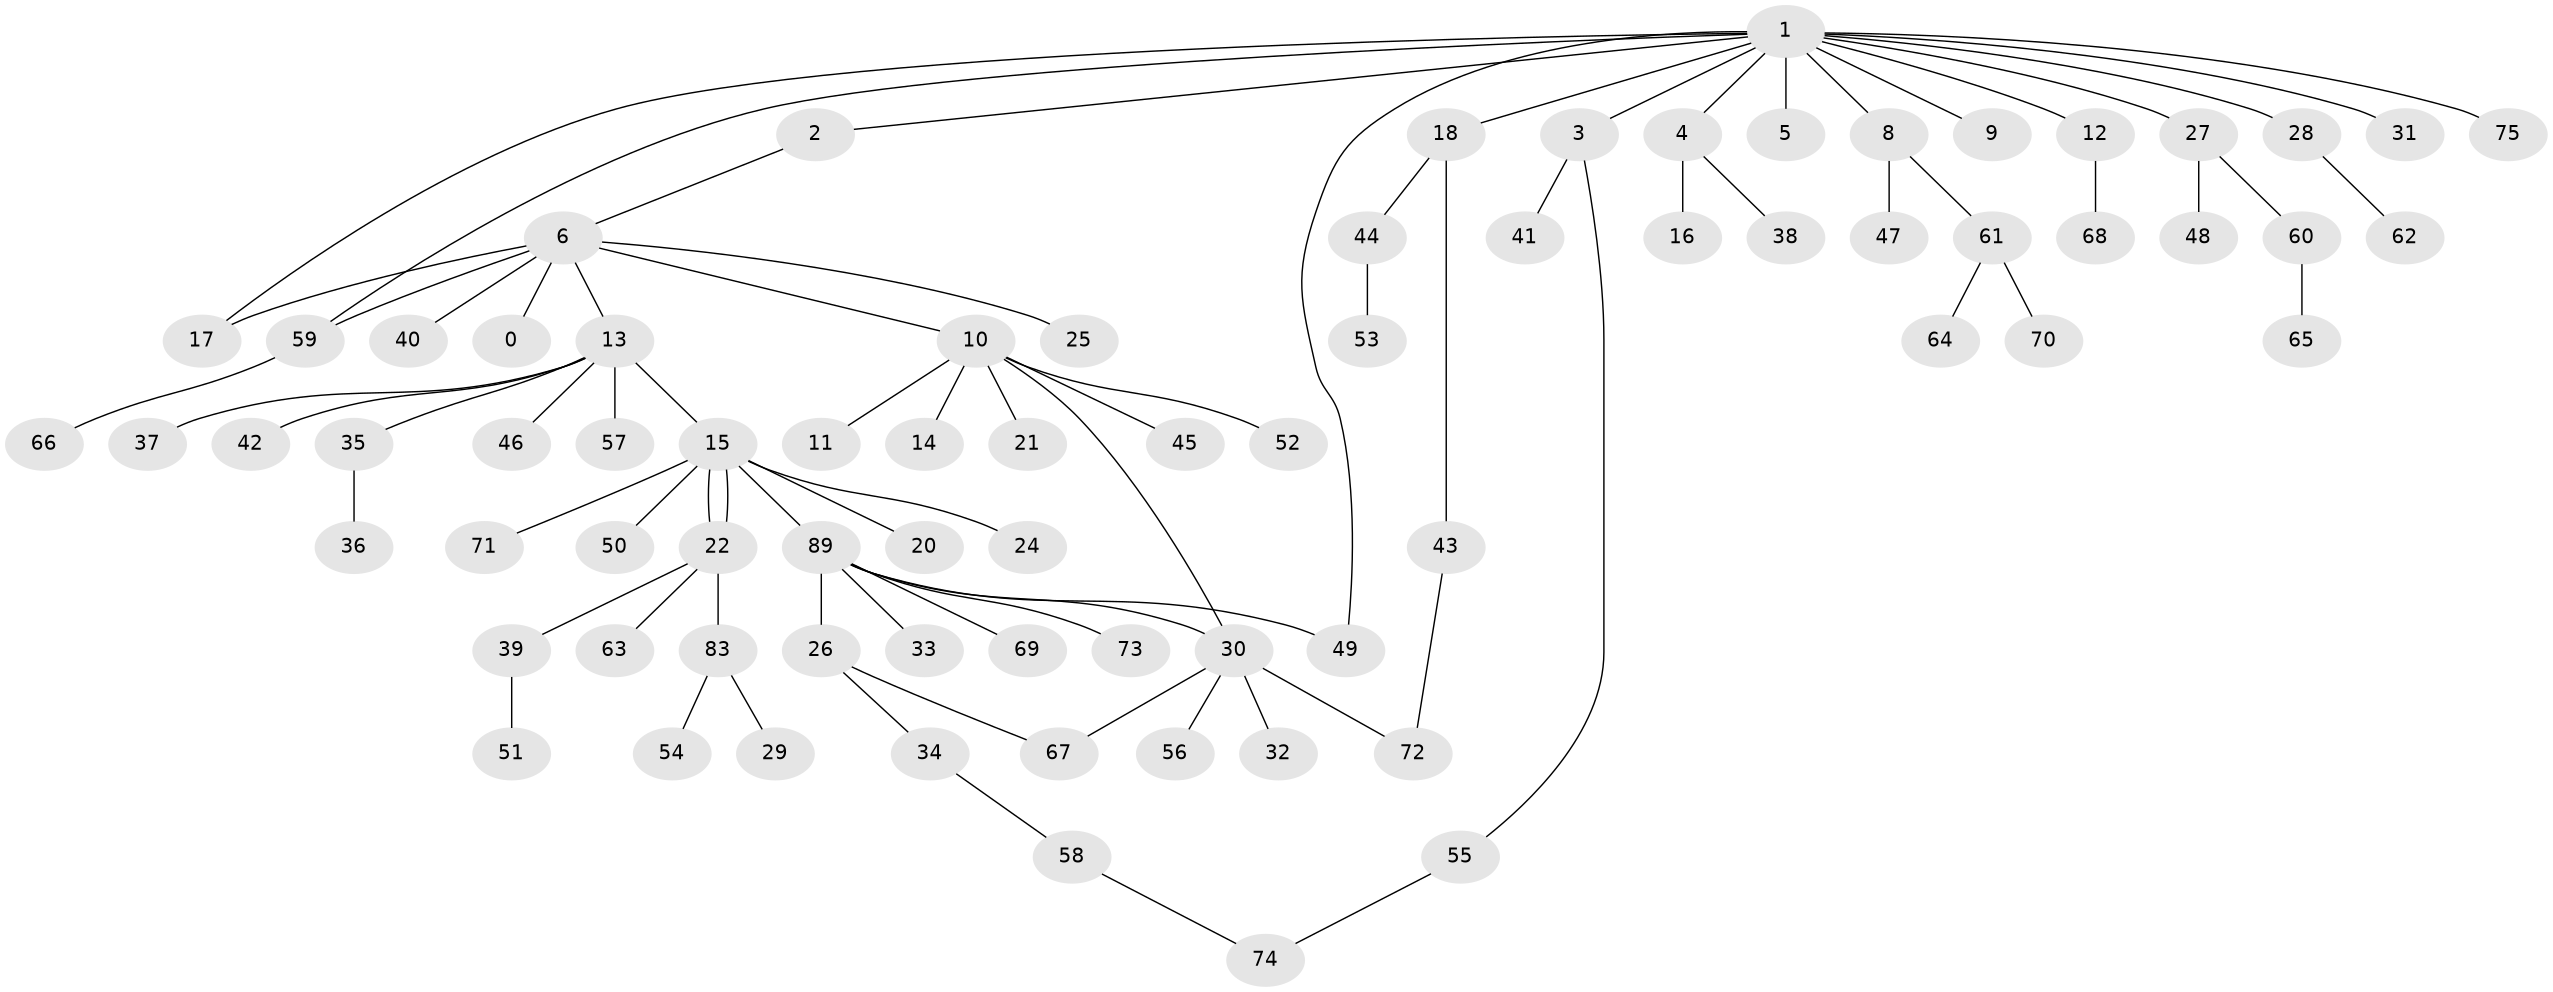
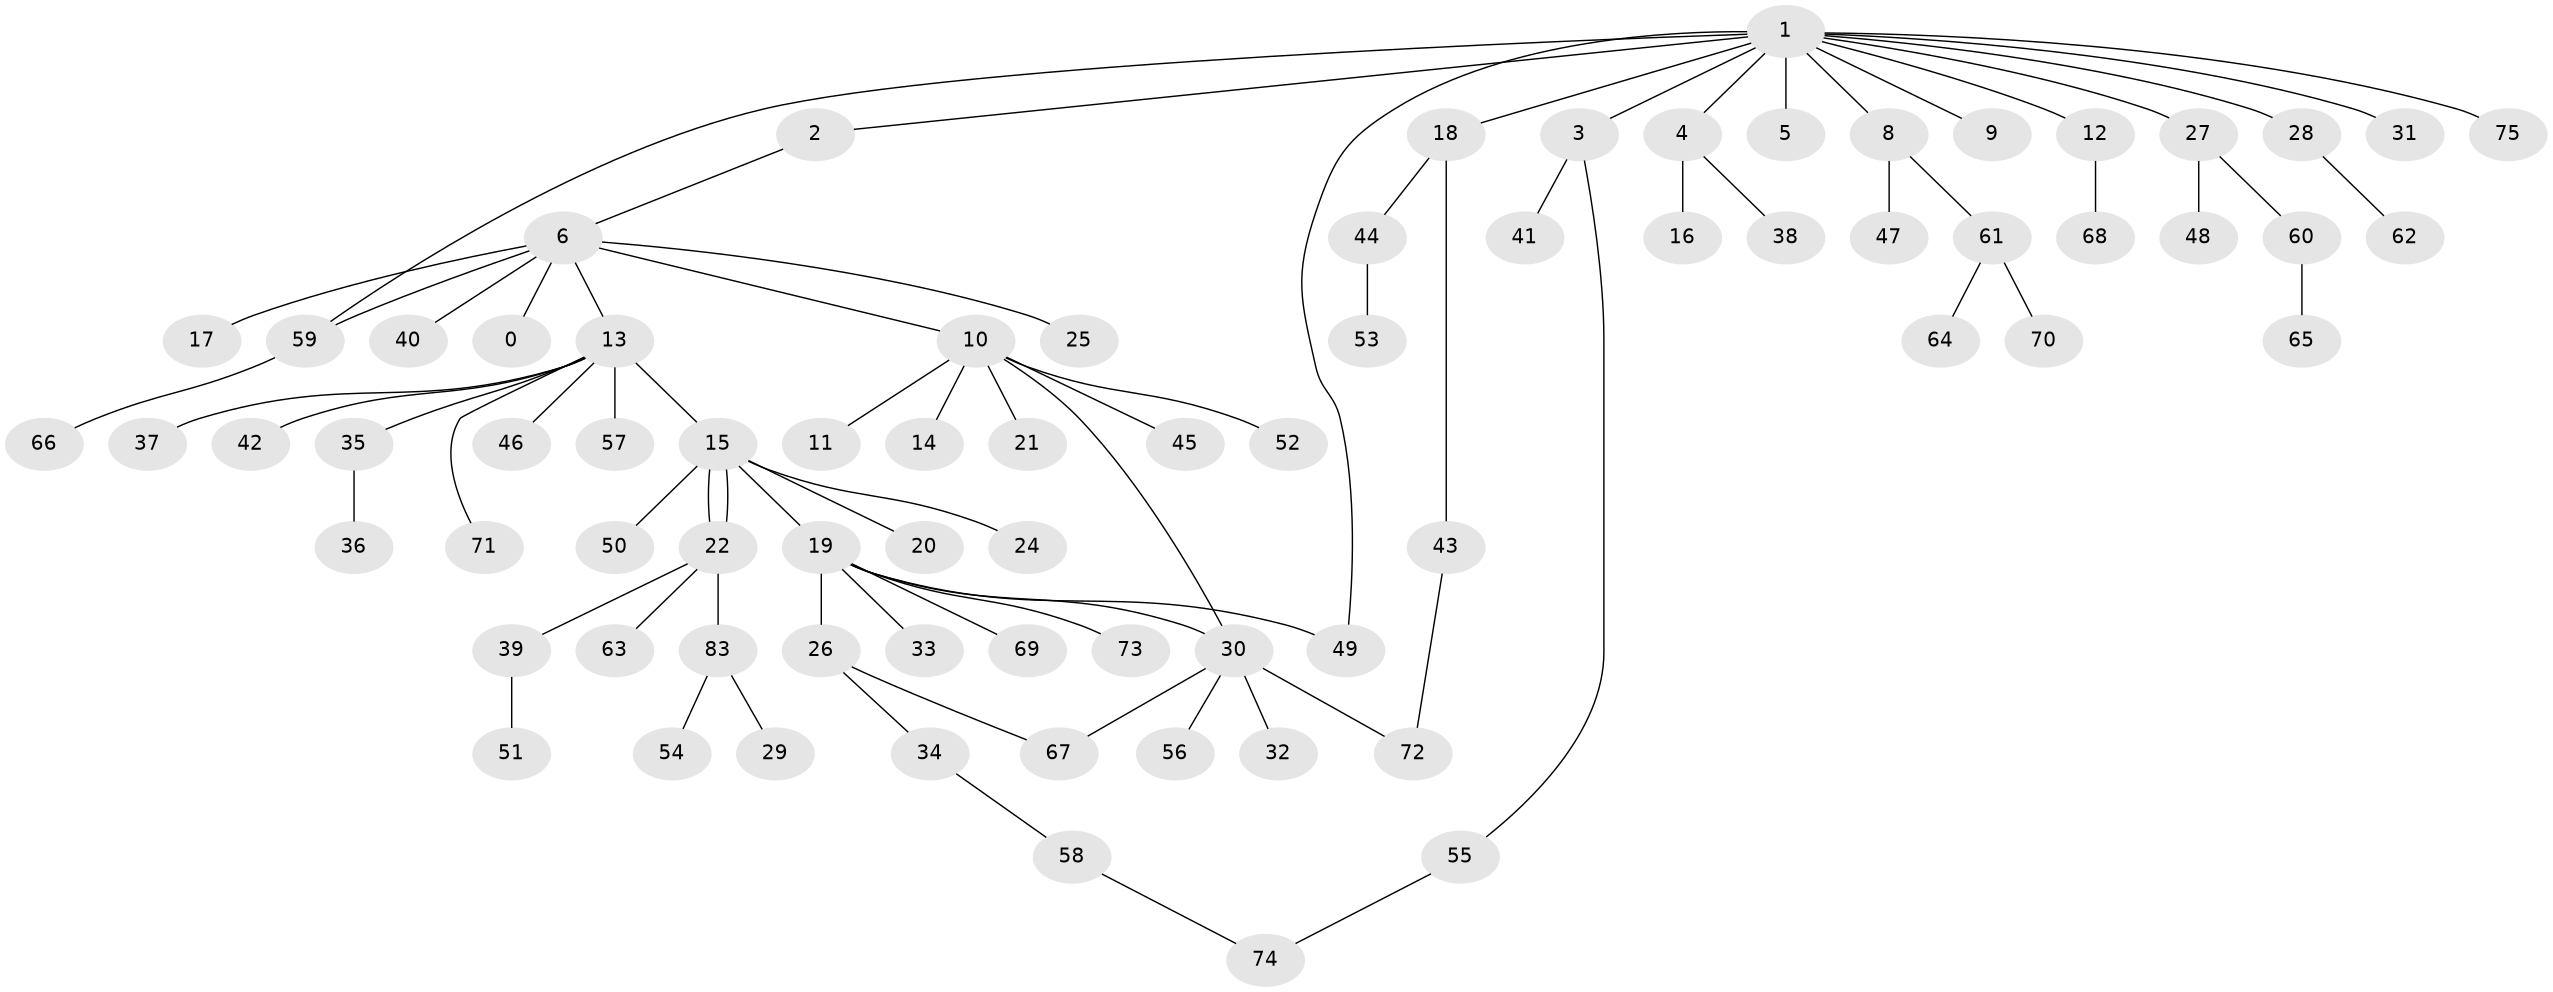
(957, 64) -> none
(603, 498) -> (473, 411)
(821, 548) -> (821, 548)
